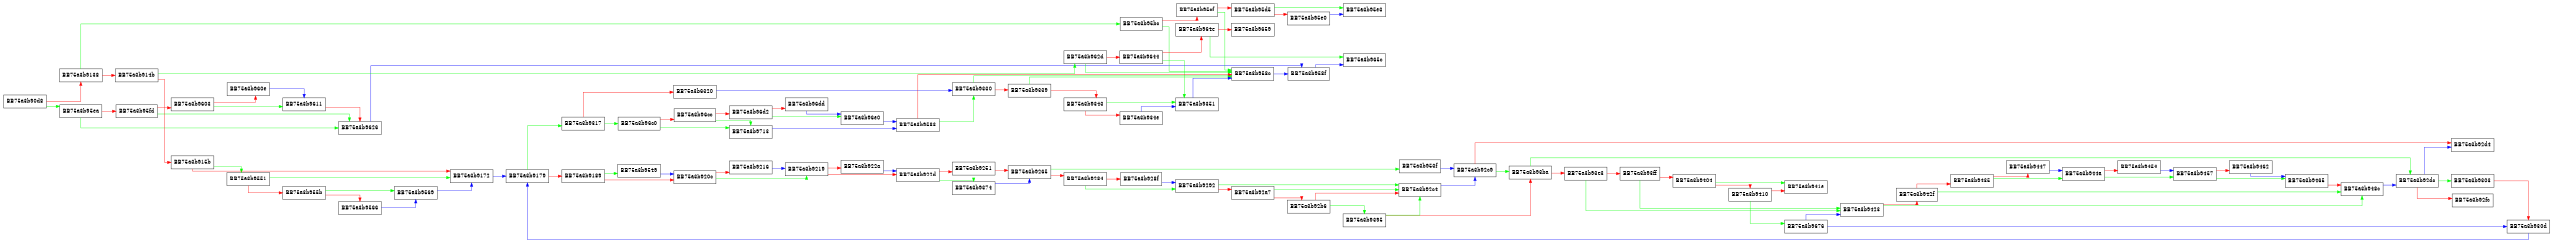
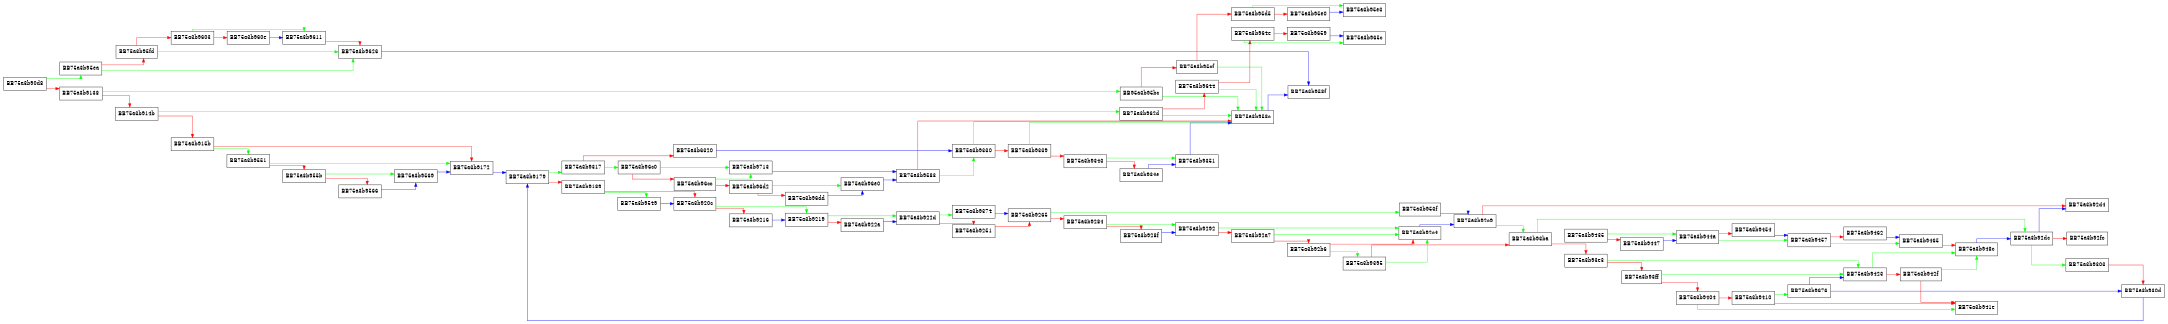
(1141, 24) -> (1141, 94)
(1184, 62) -> (1246, 89)
(1326, 65) -> (1335, 36)
(860, 175) -> (860, 216)
(1930, 184) -> (1921, 301)
